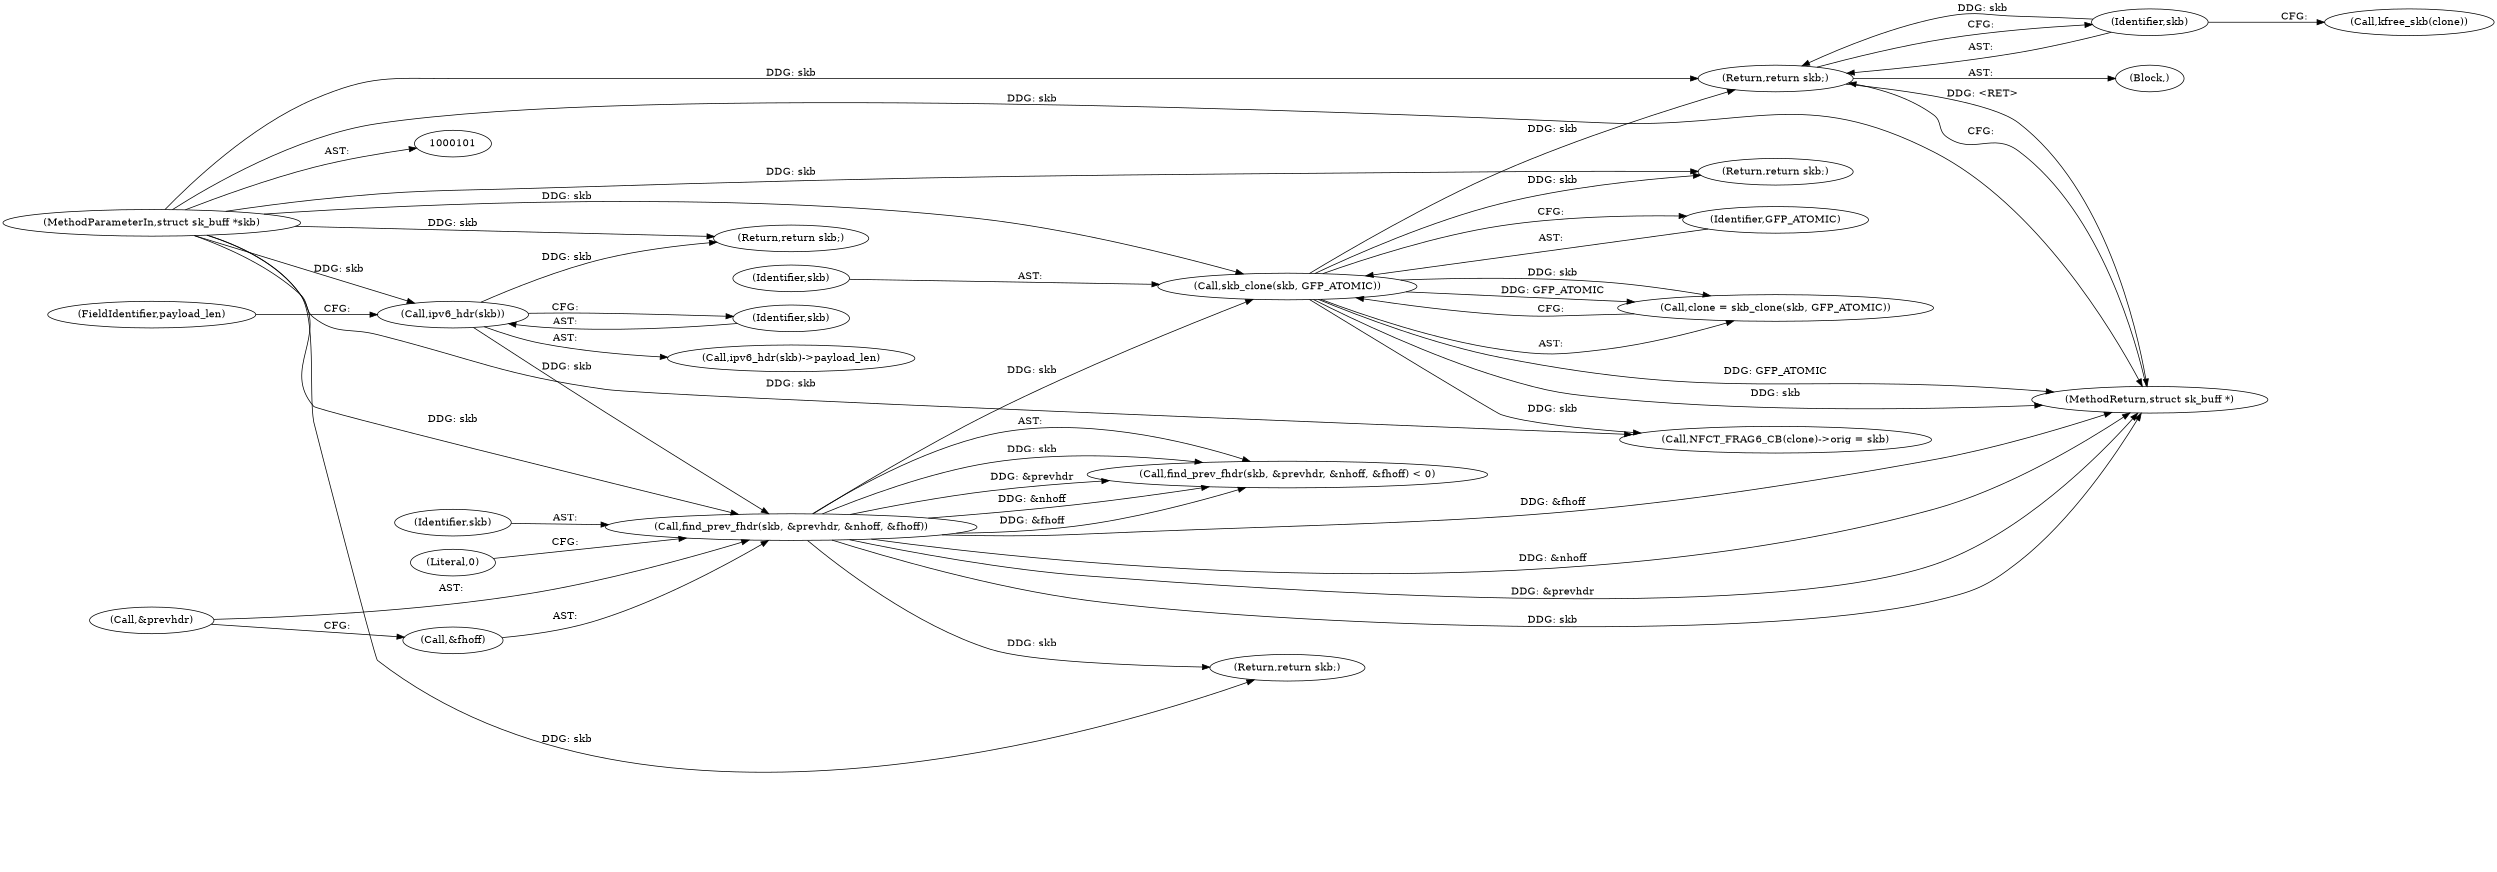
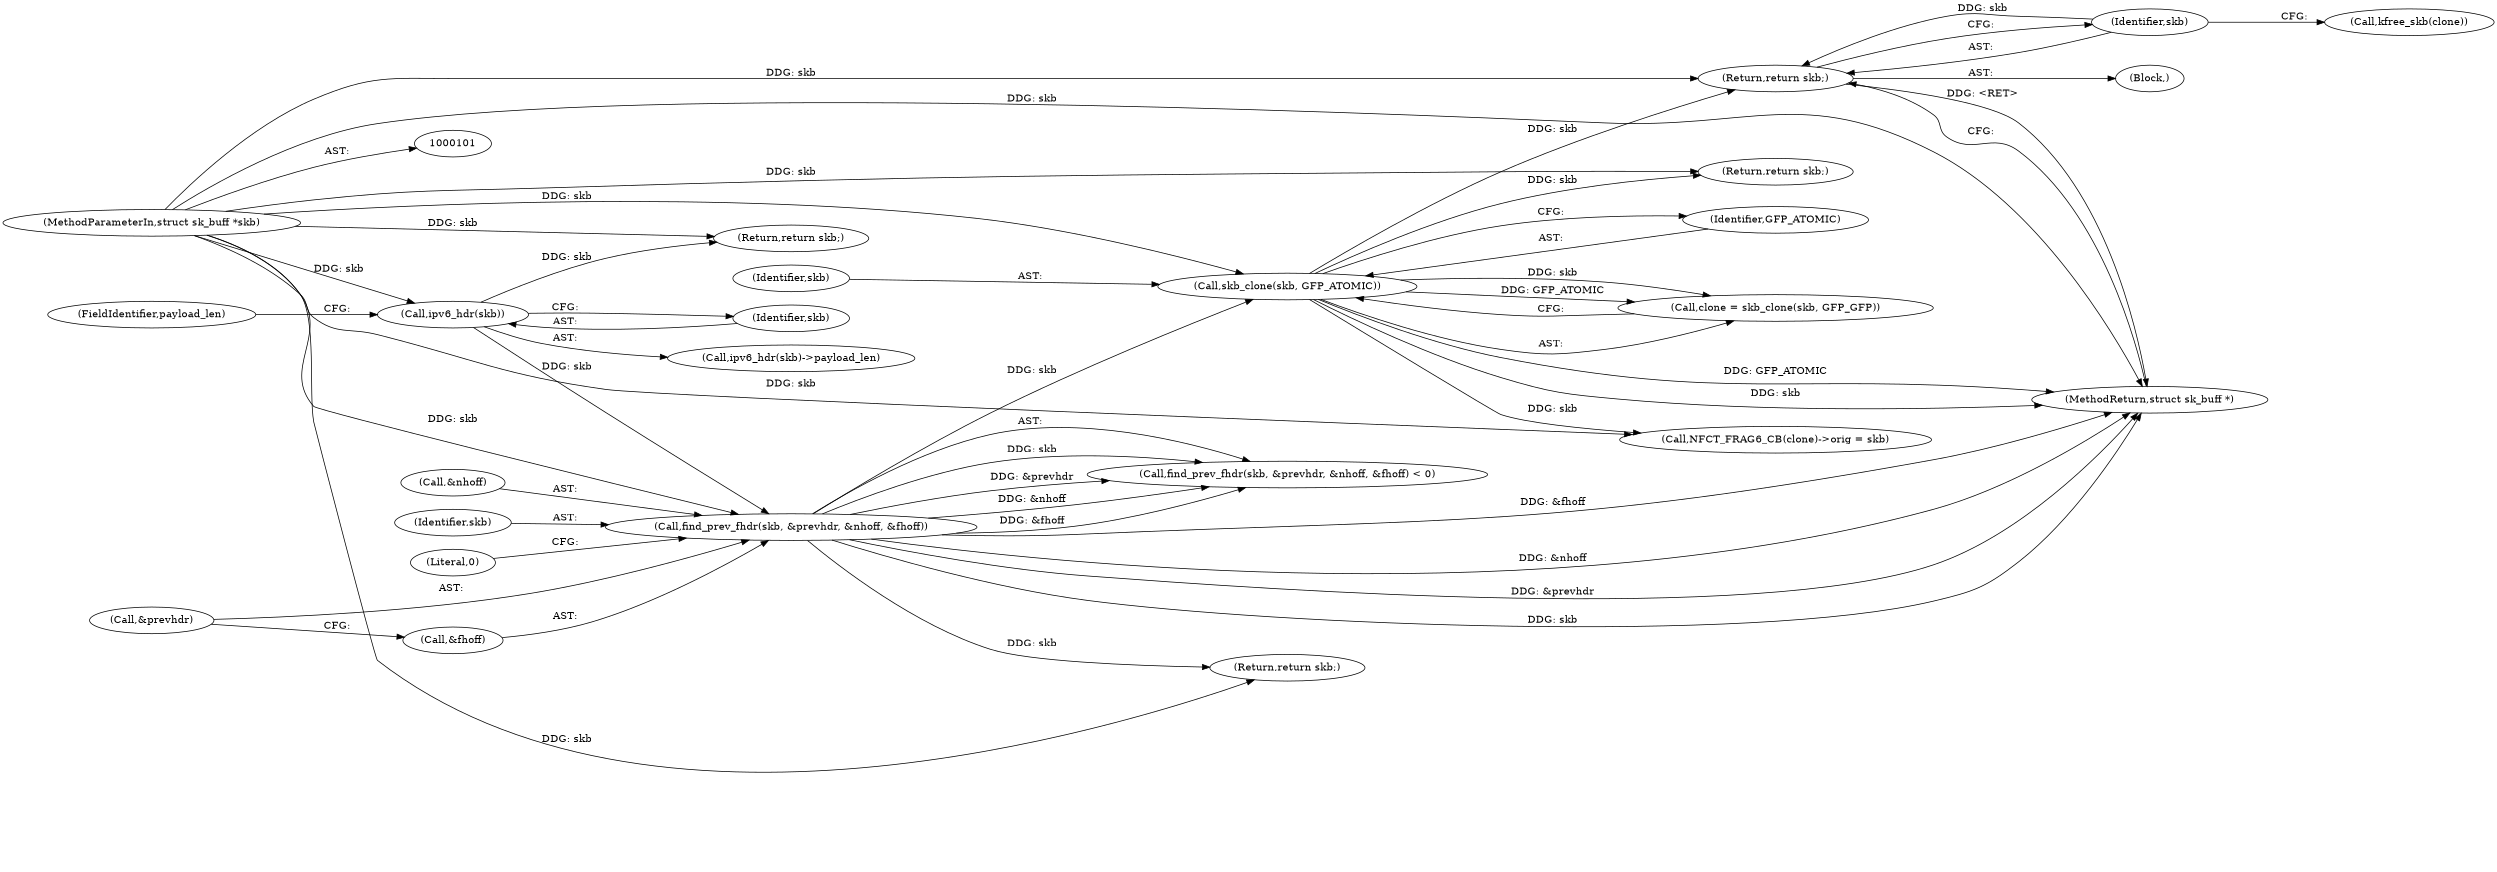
(1776, 308) -> (1776, 308)
none -> (453, 483)
